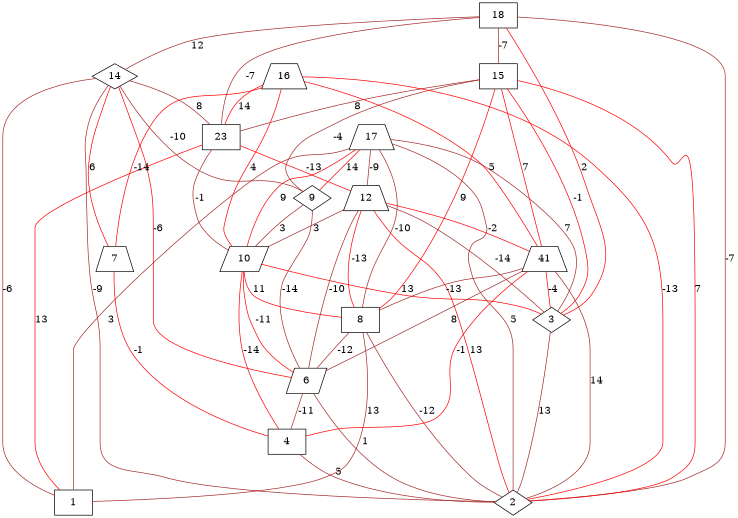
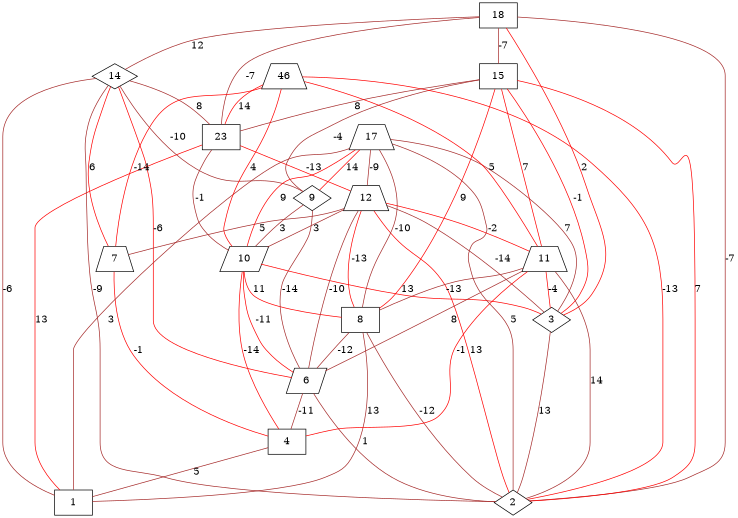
(284, 76) -> (284, 76)
none -> (236, 228)
(545, 259) -> (545, 259)
(393, 493) -> (180, 472)
